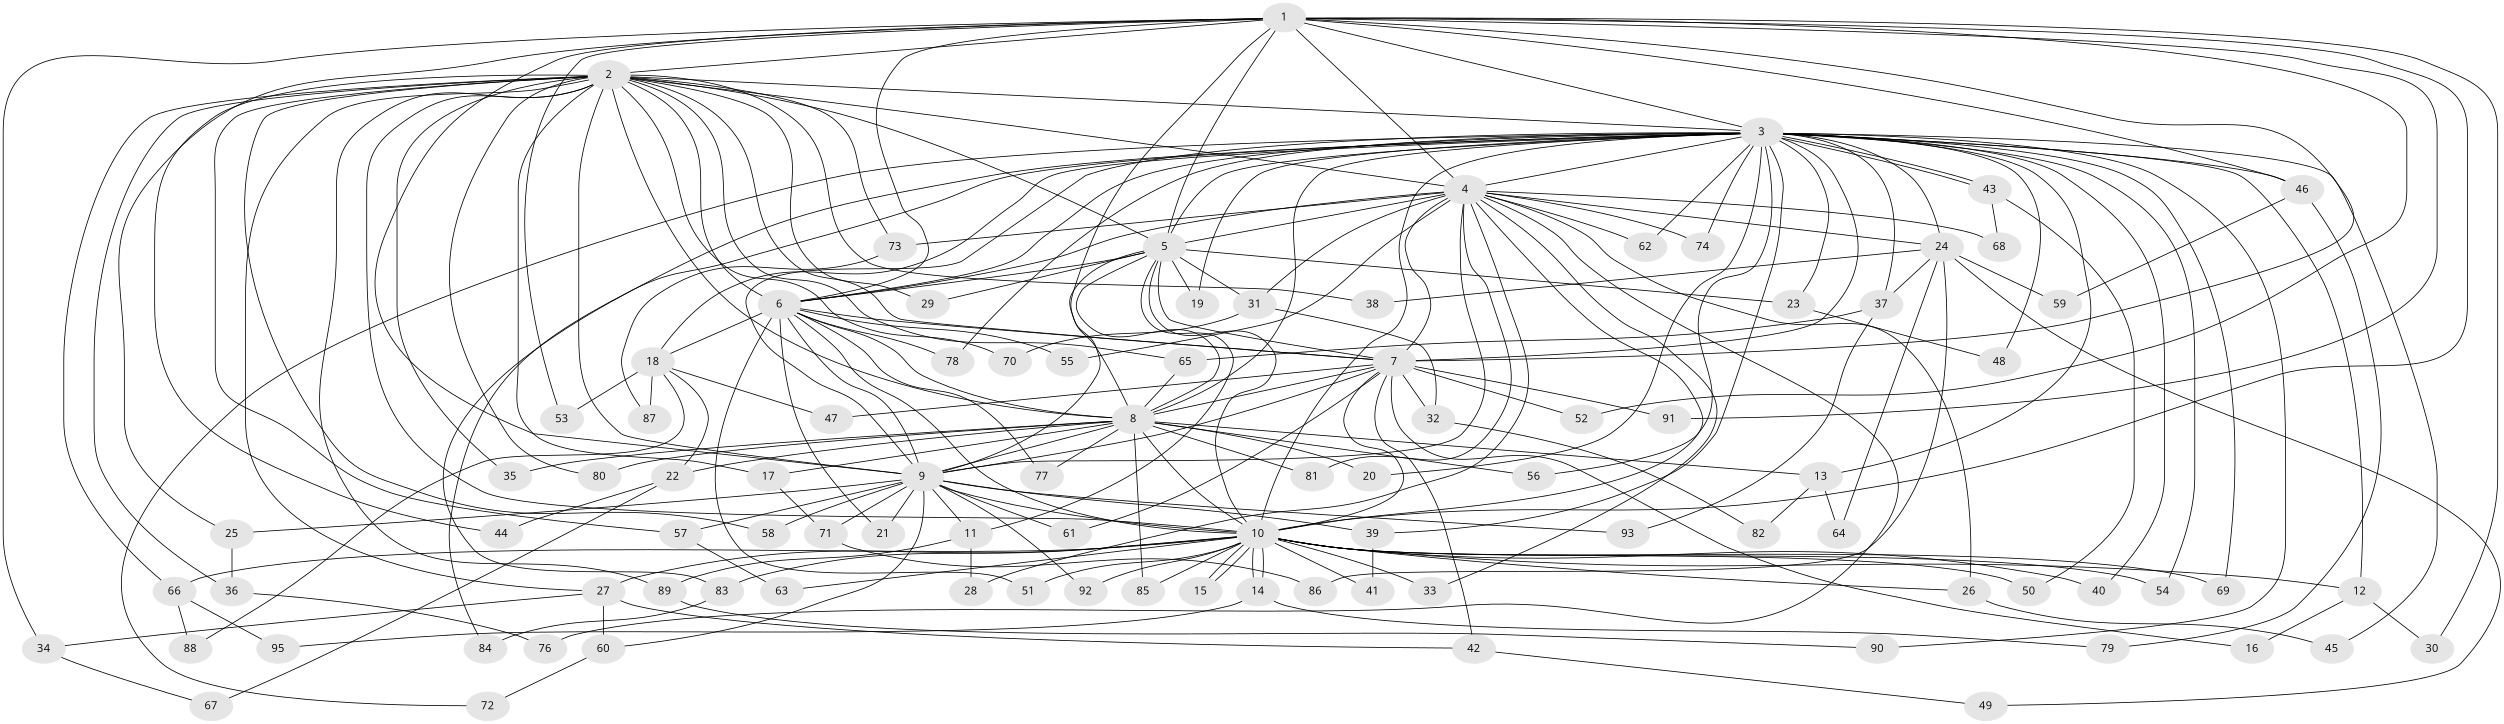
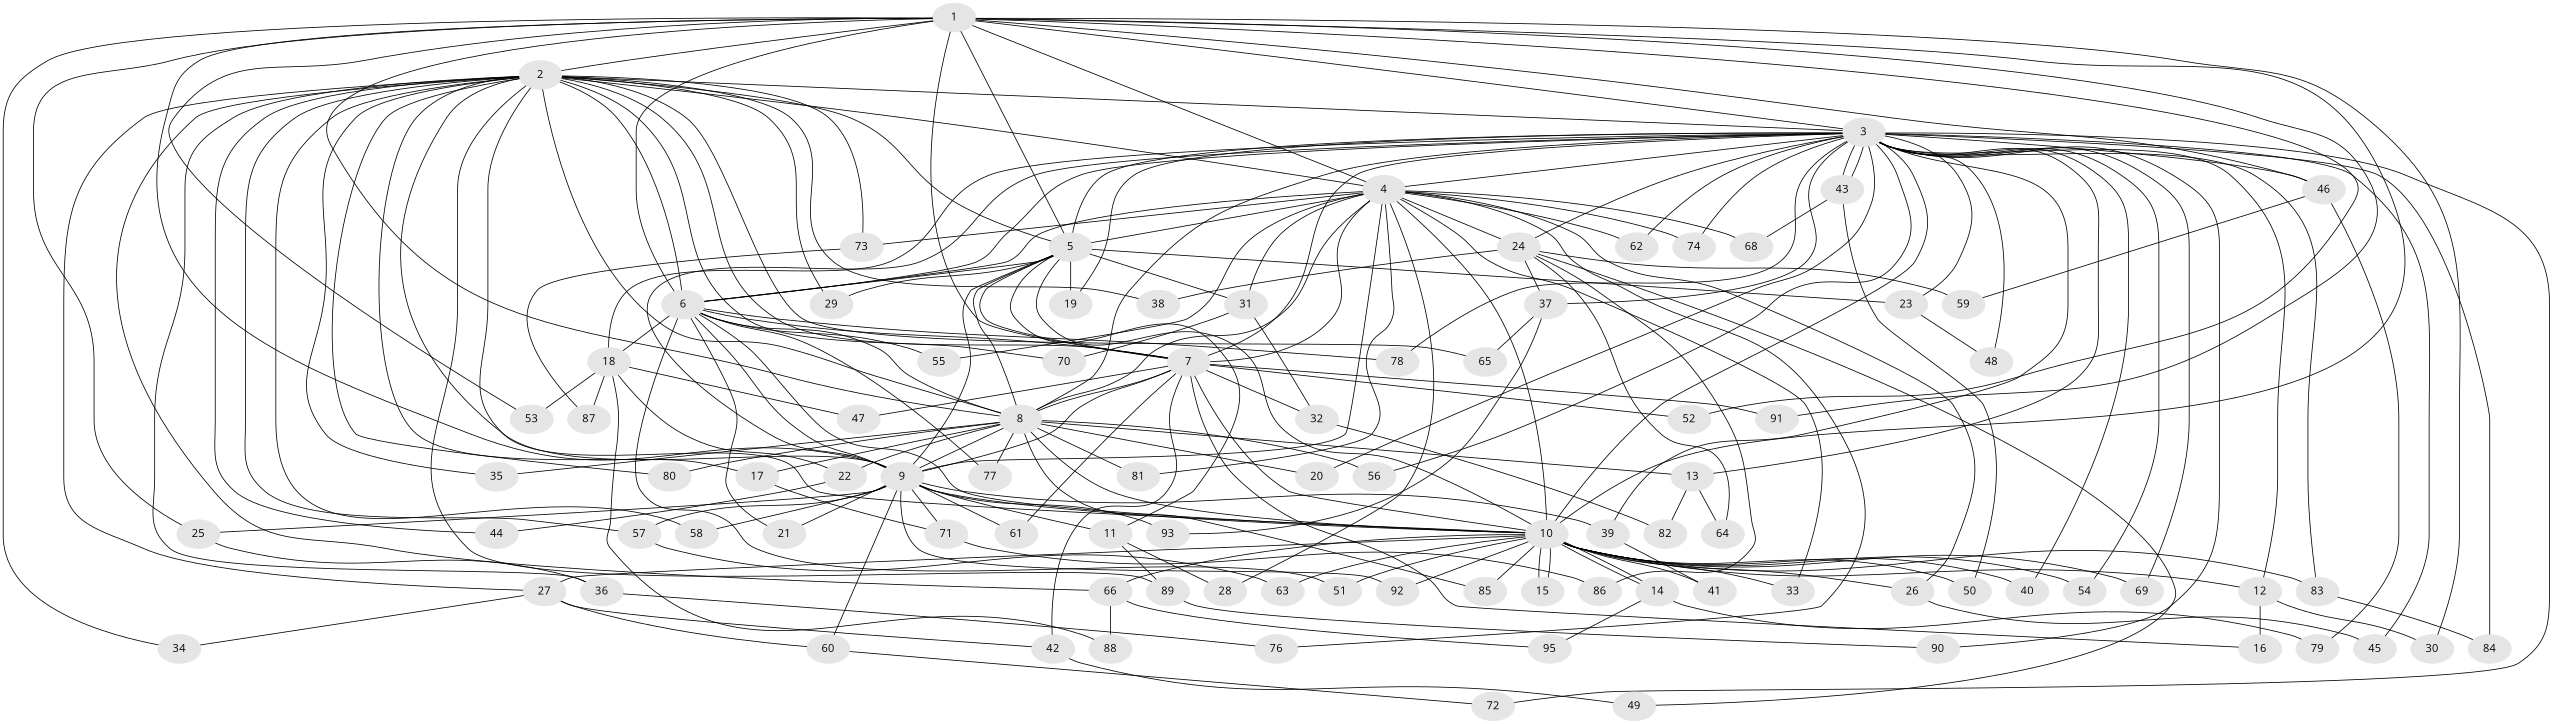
(1159, 391) -> (1225, 335)
(211, 706) -> none
